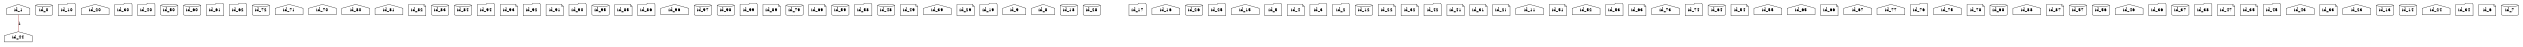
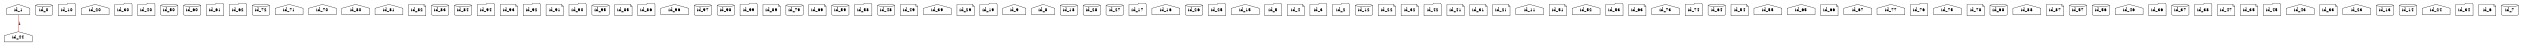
none -> (1115, 10)
